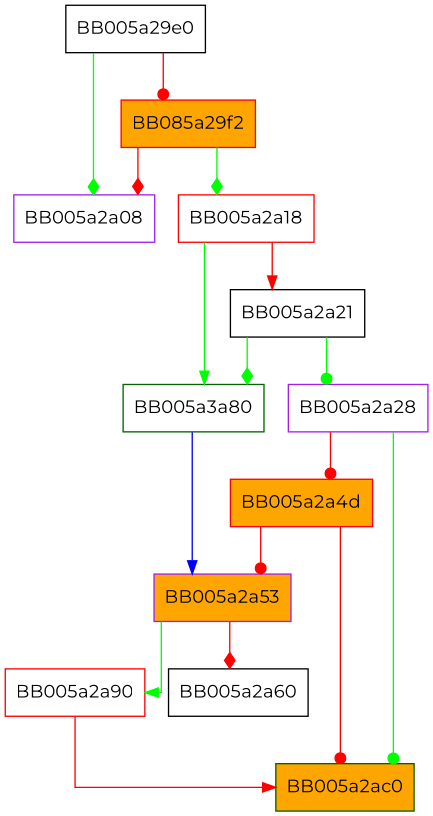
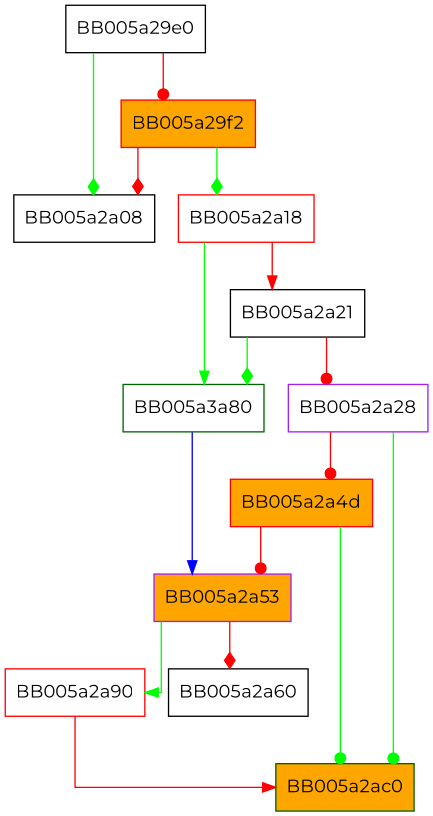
(188, 124) -> (188, 124)
(84, 219) -> (84, 219)
(327, 355) -> (327, 355)
(340, 640) -> (340, 640)
